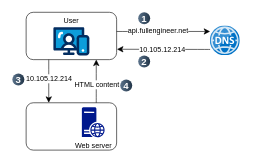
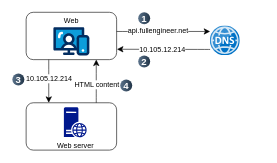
(71, 21) -> (71, 21)
(93, 122) -> (75, 122)
